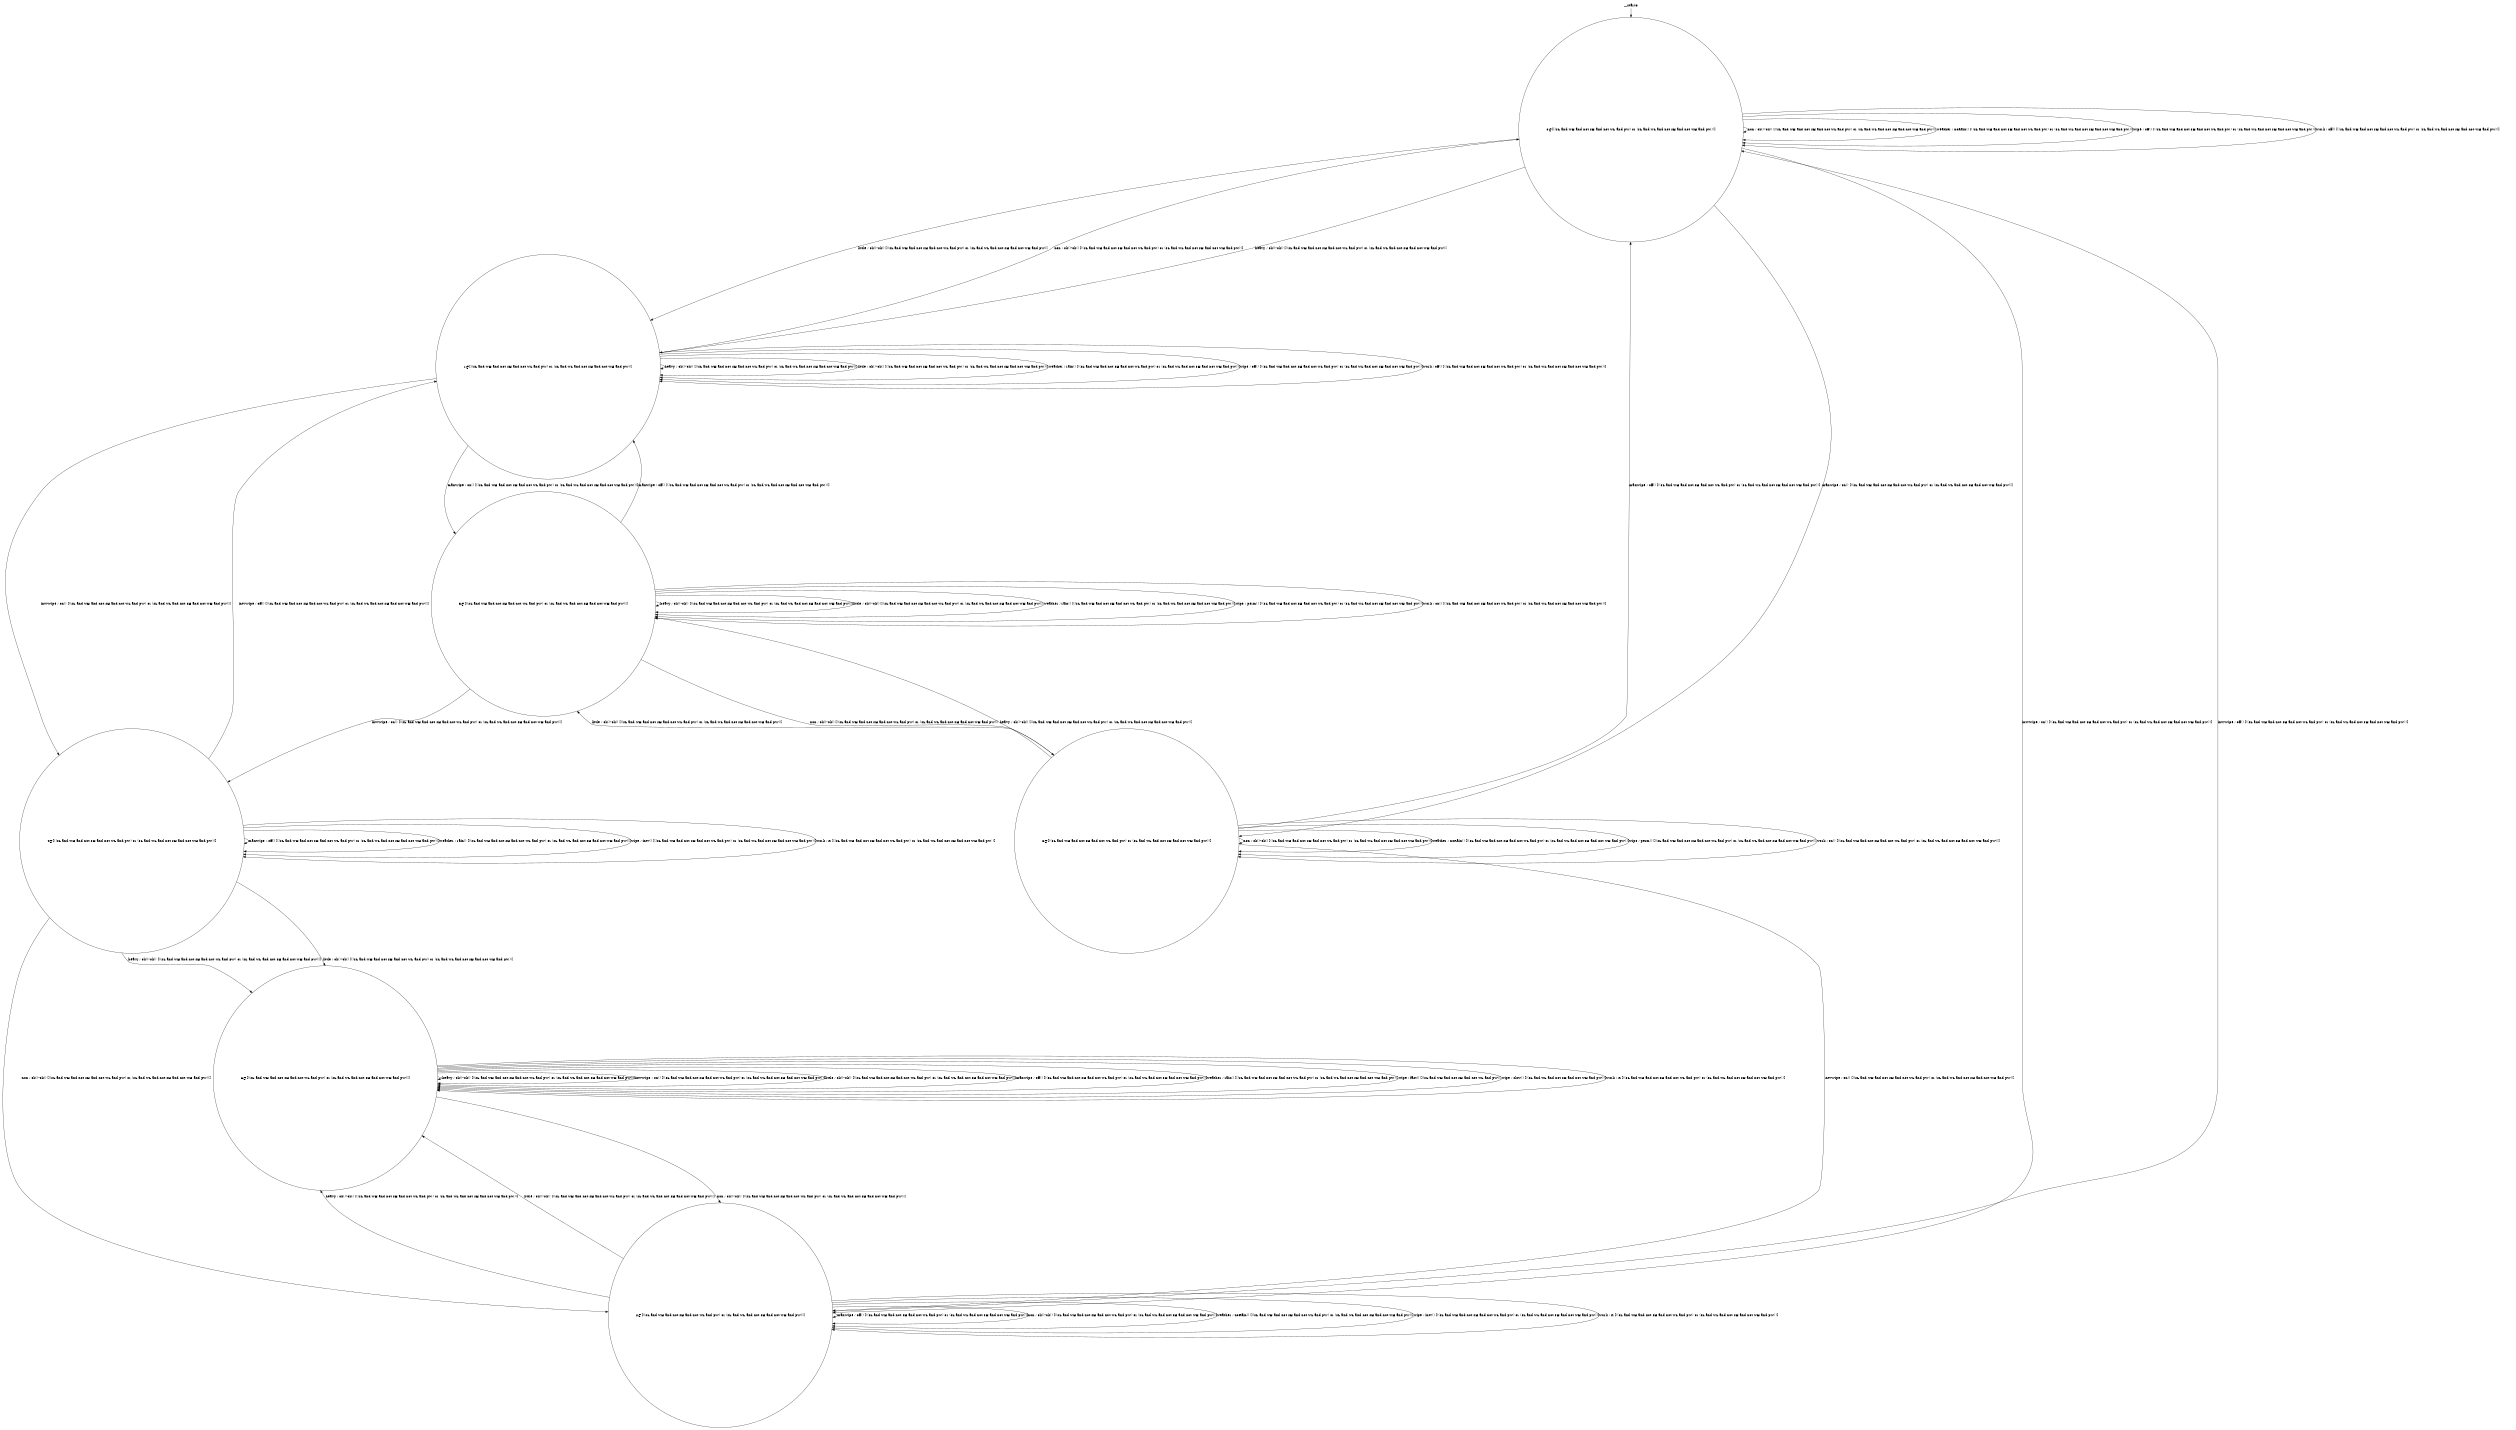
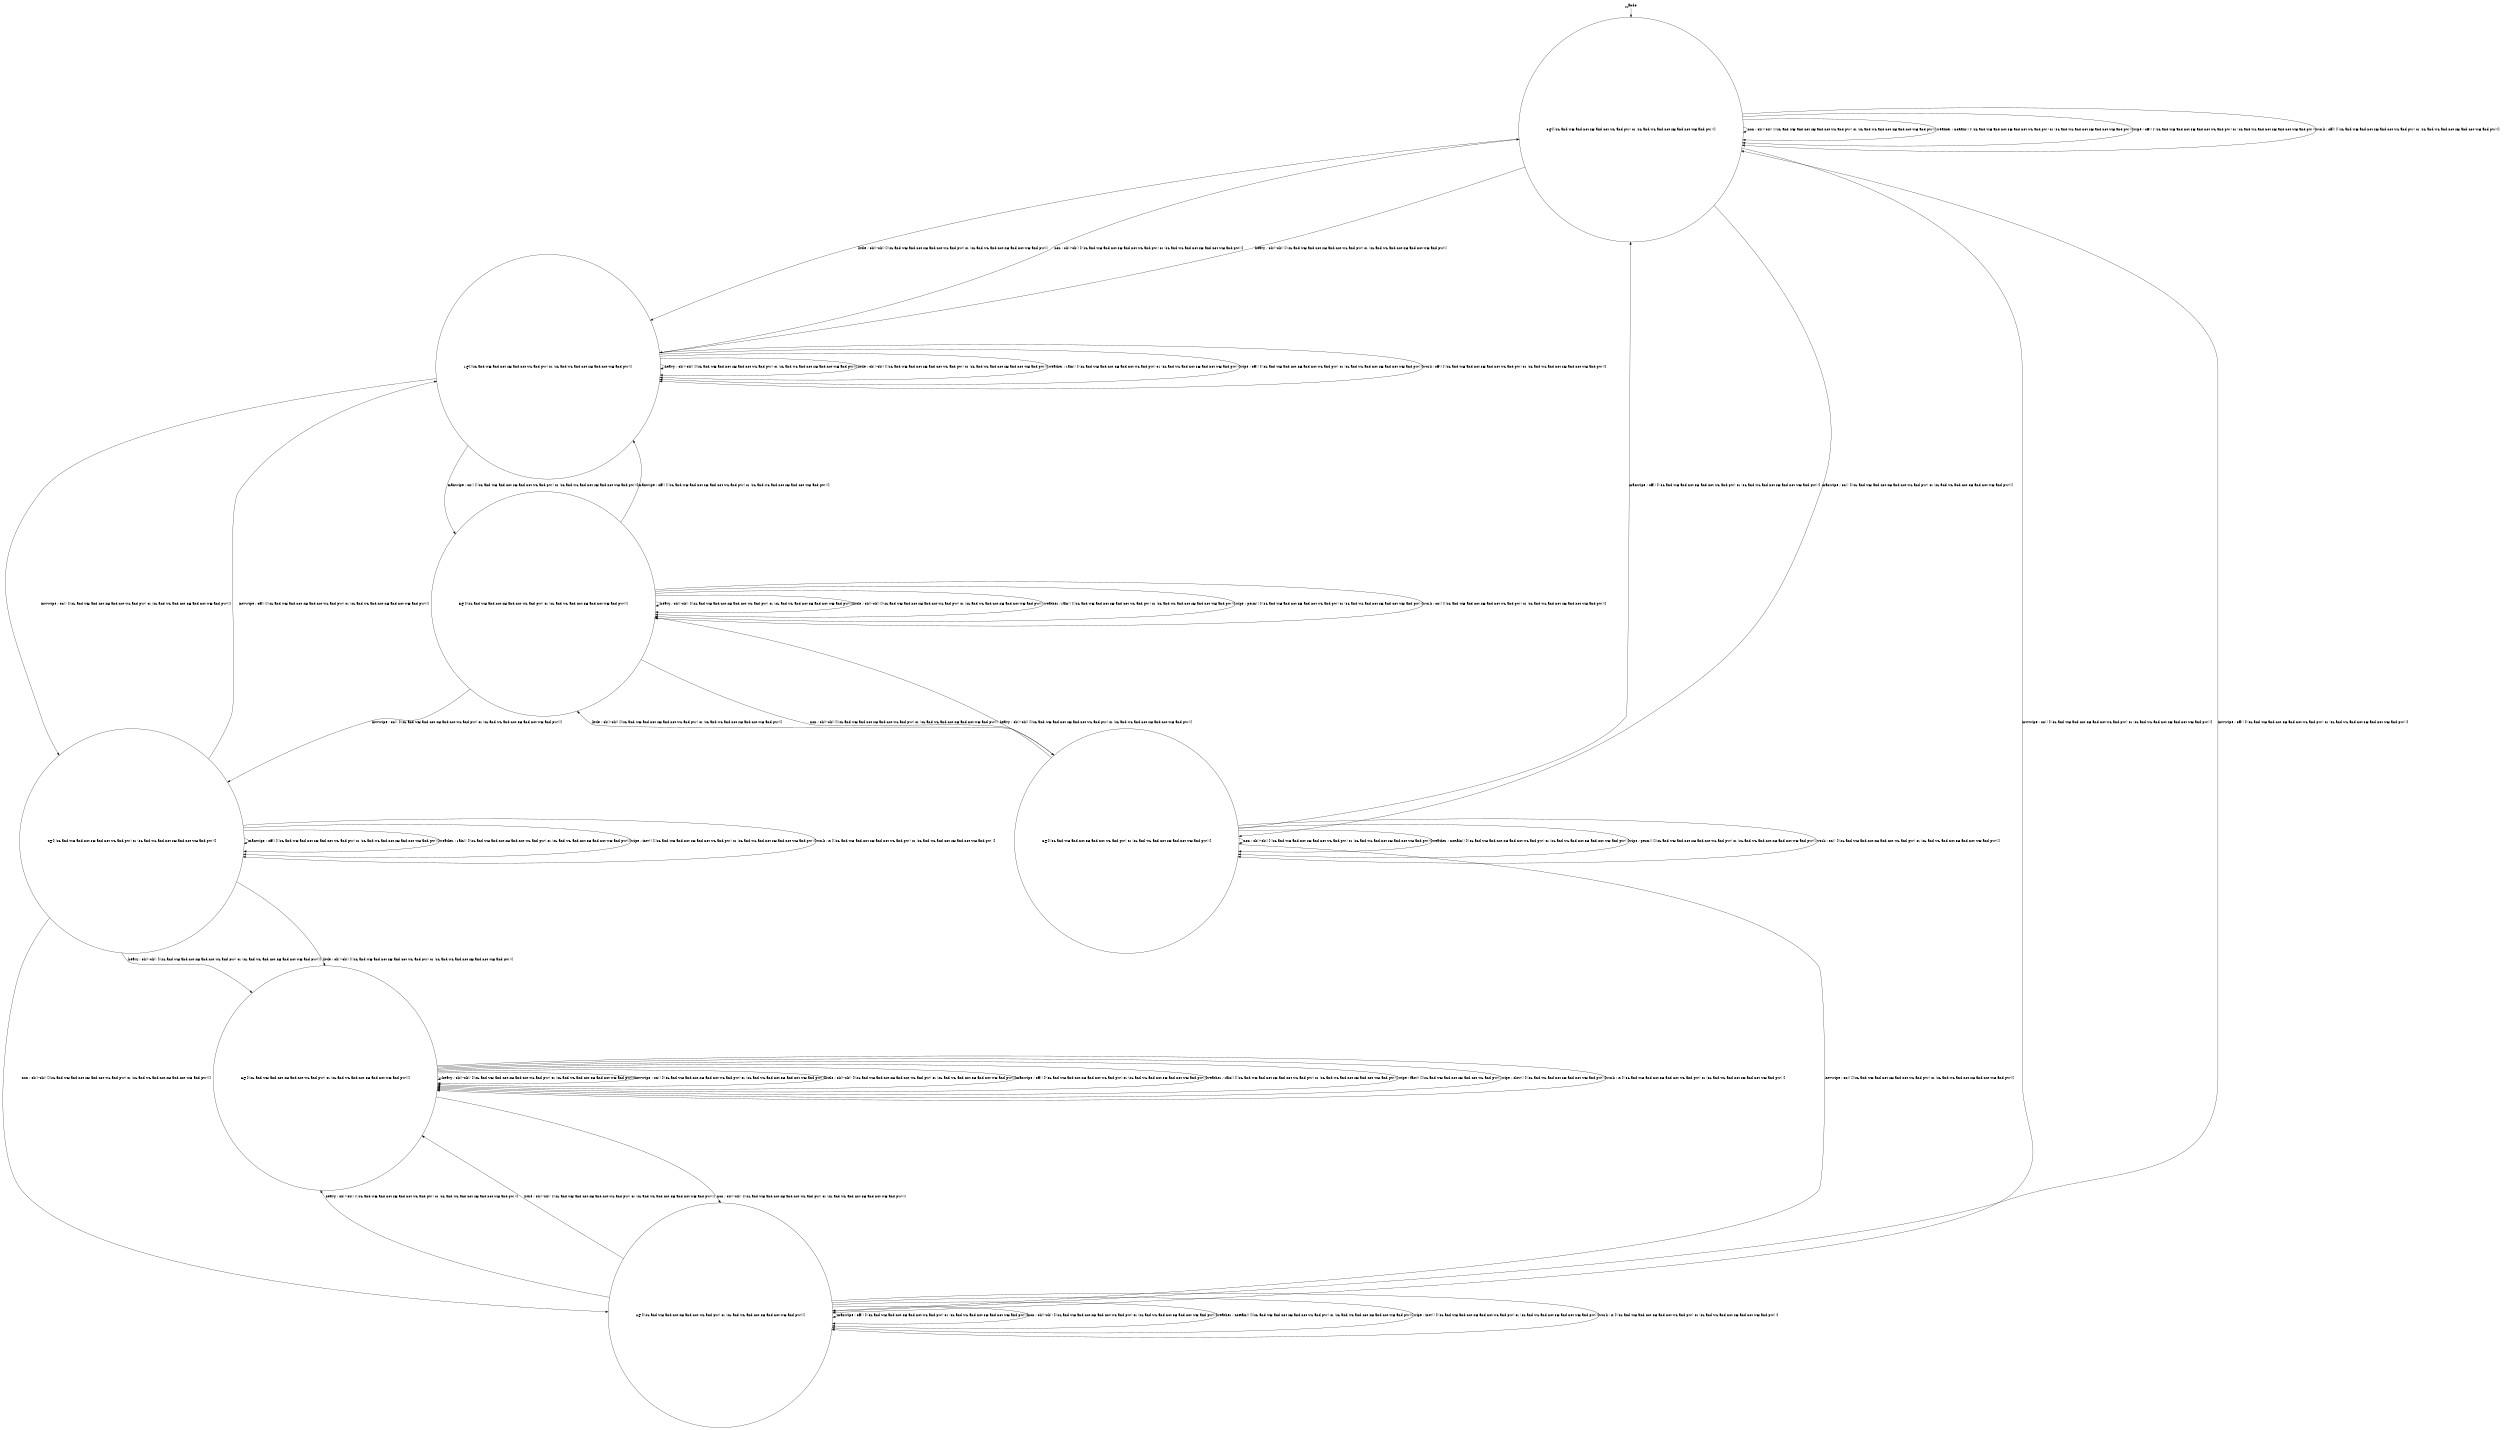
(1631, 6) -> (1631, 6)
